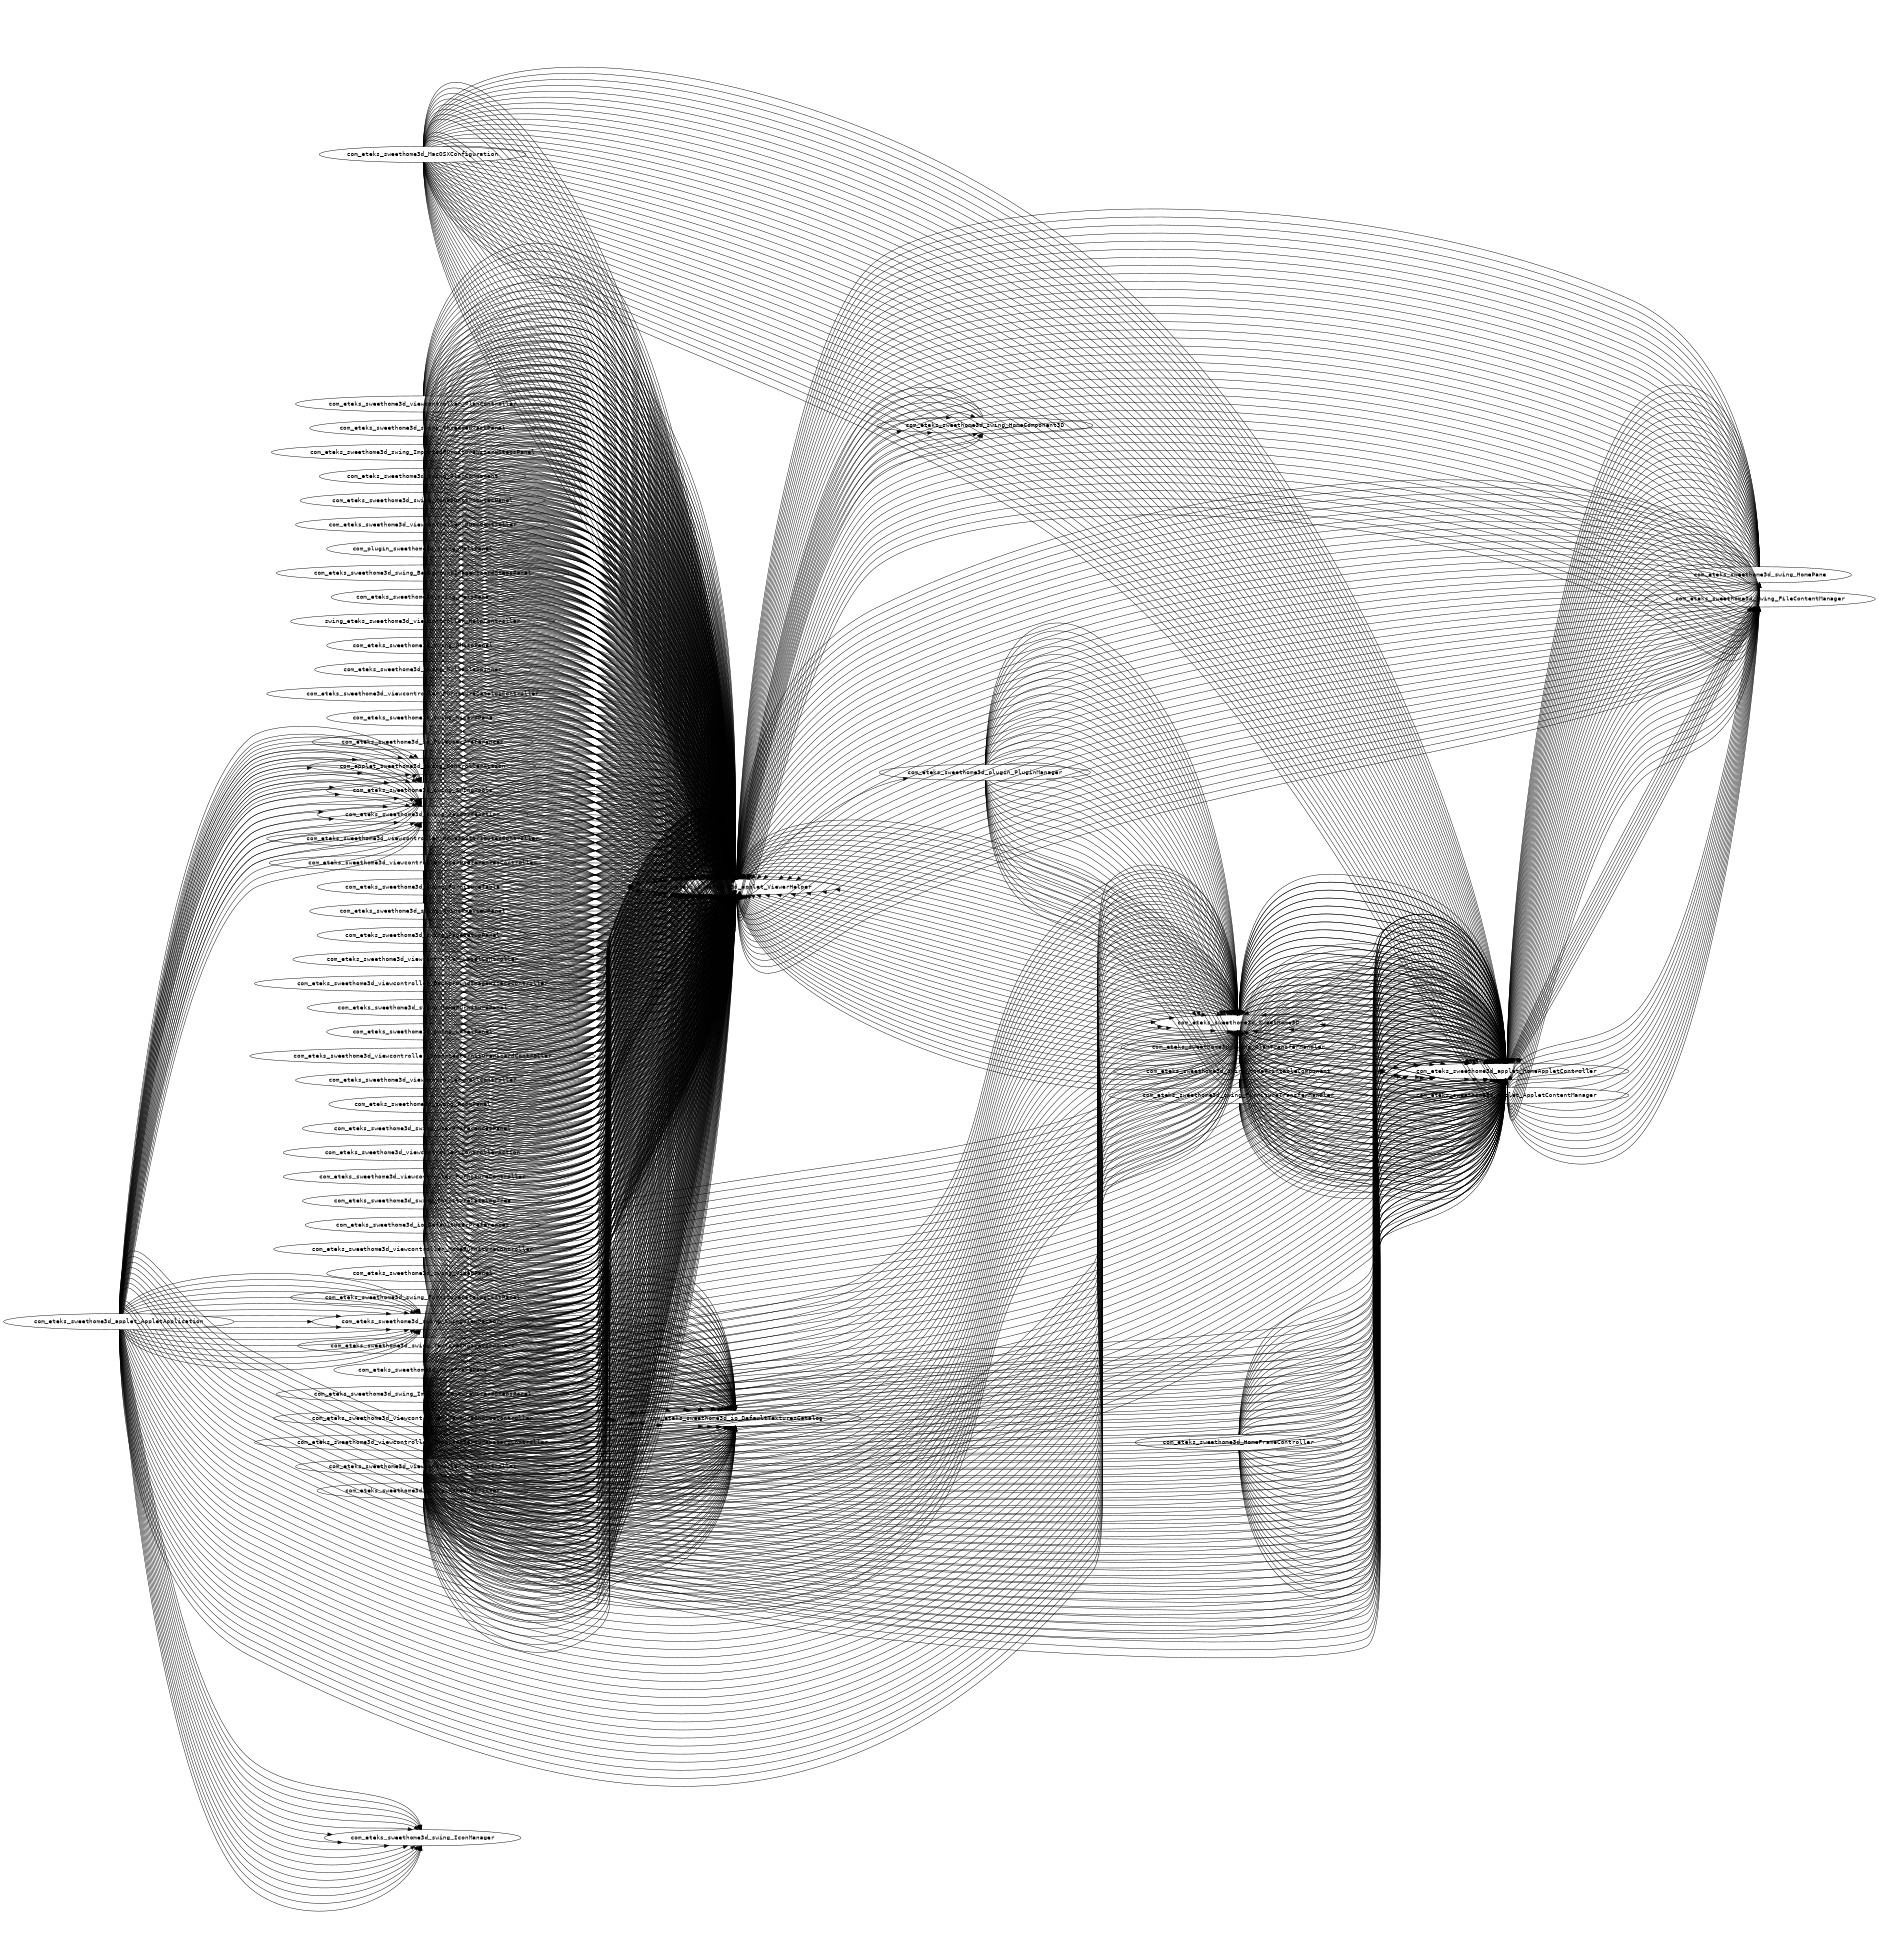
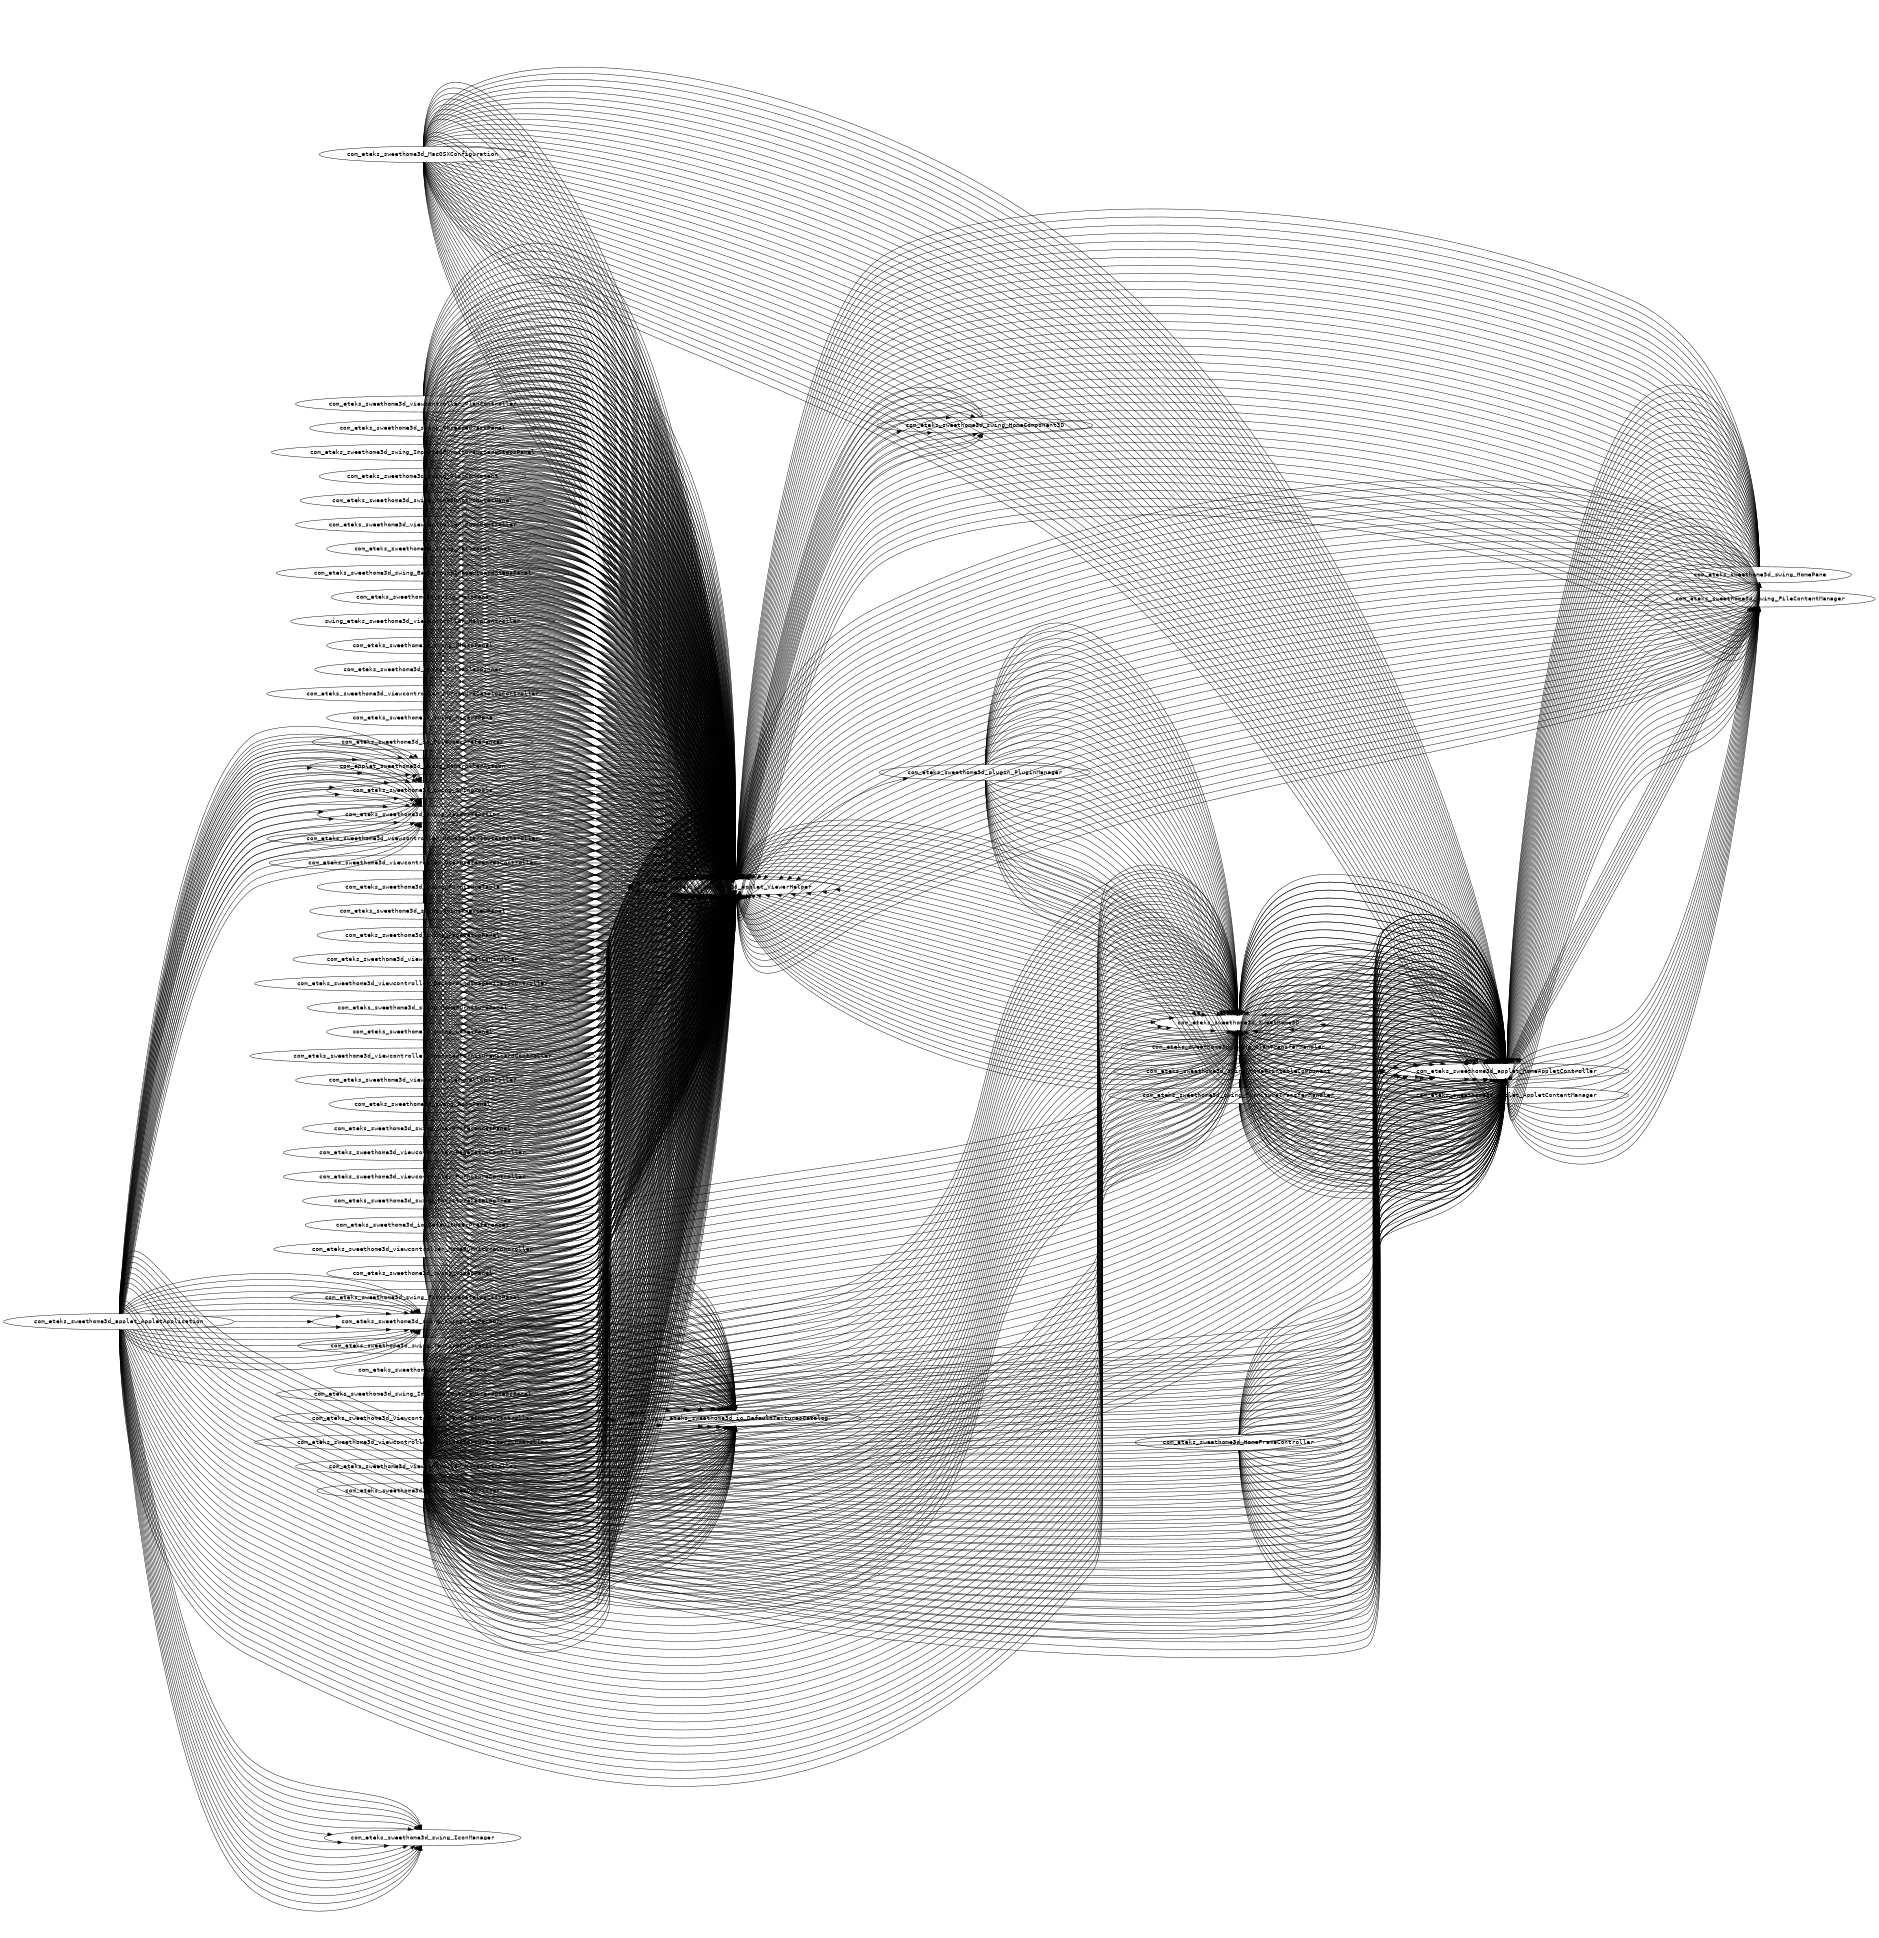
(423, 549) -> (423, 549)
(423, 1153) -> (423, 1153)
(736, 1418) -> (736, 1418)
